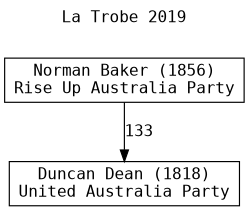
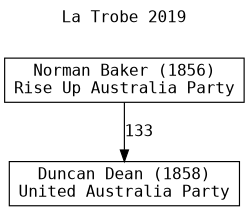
(124, 184) -> (124, 184)
